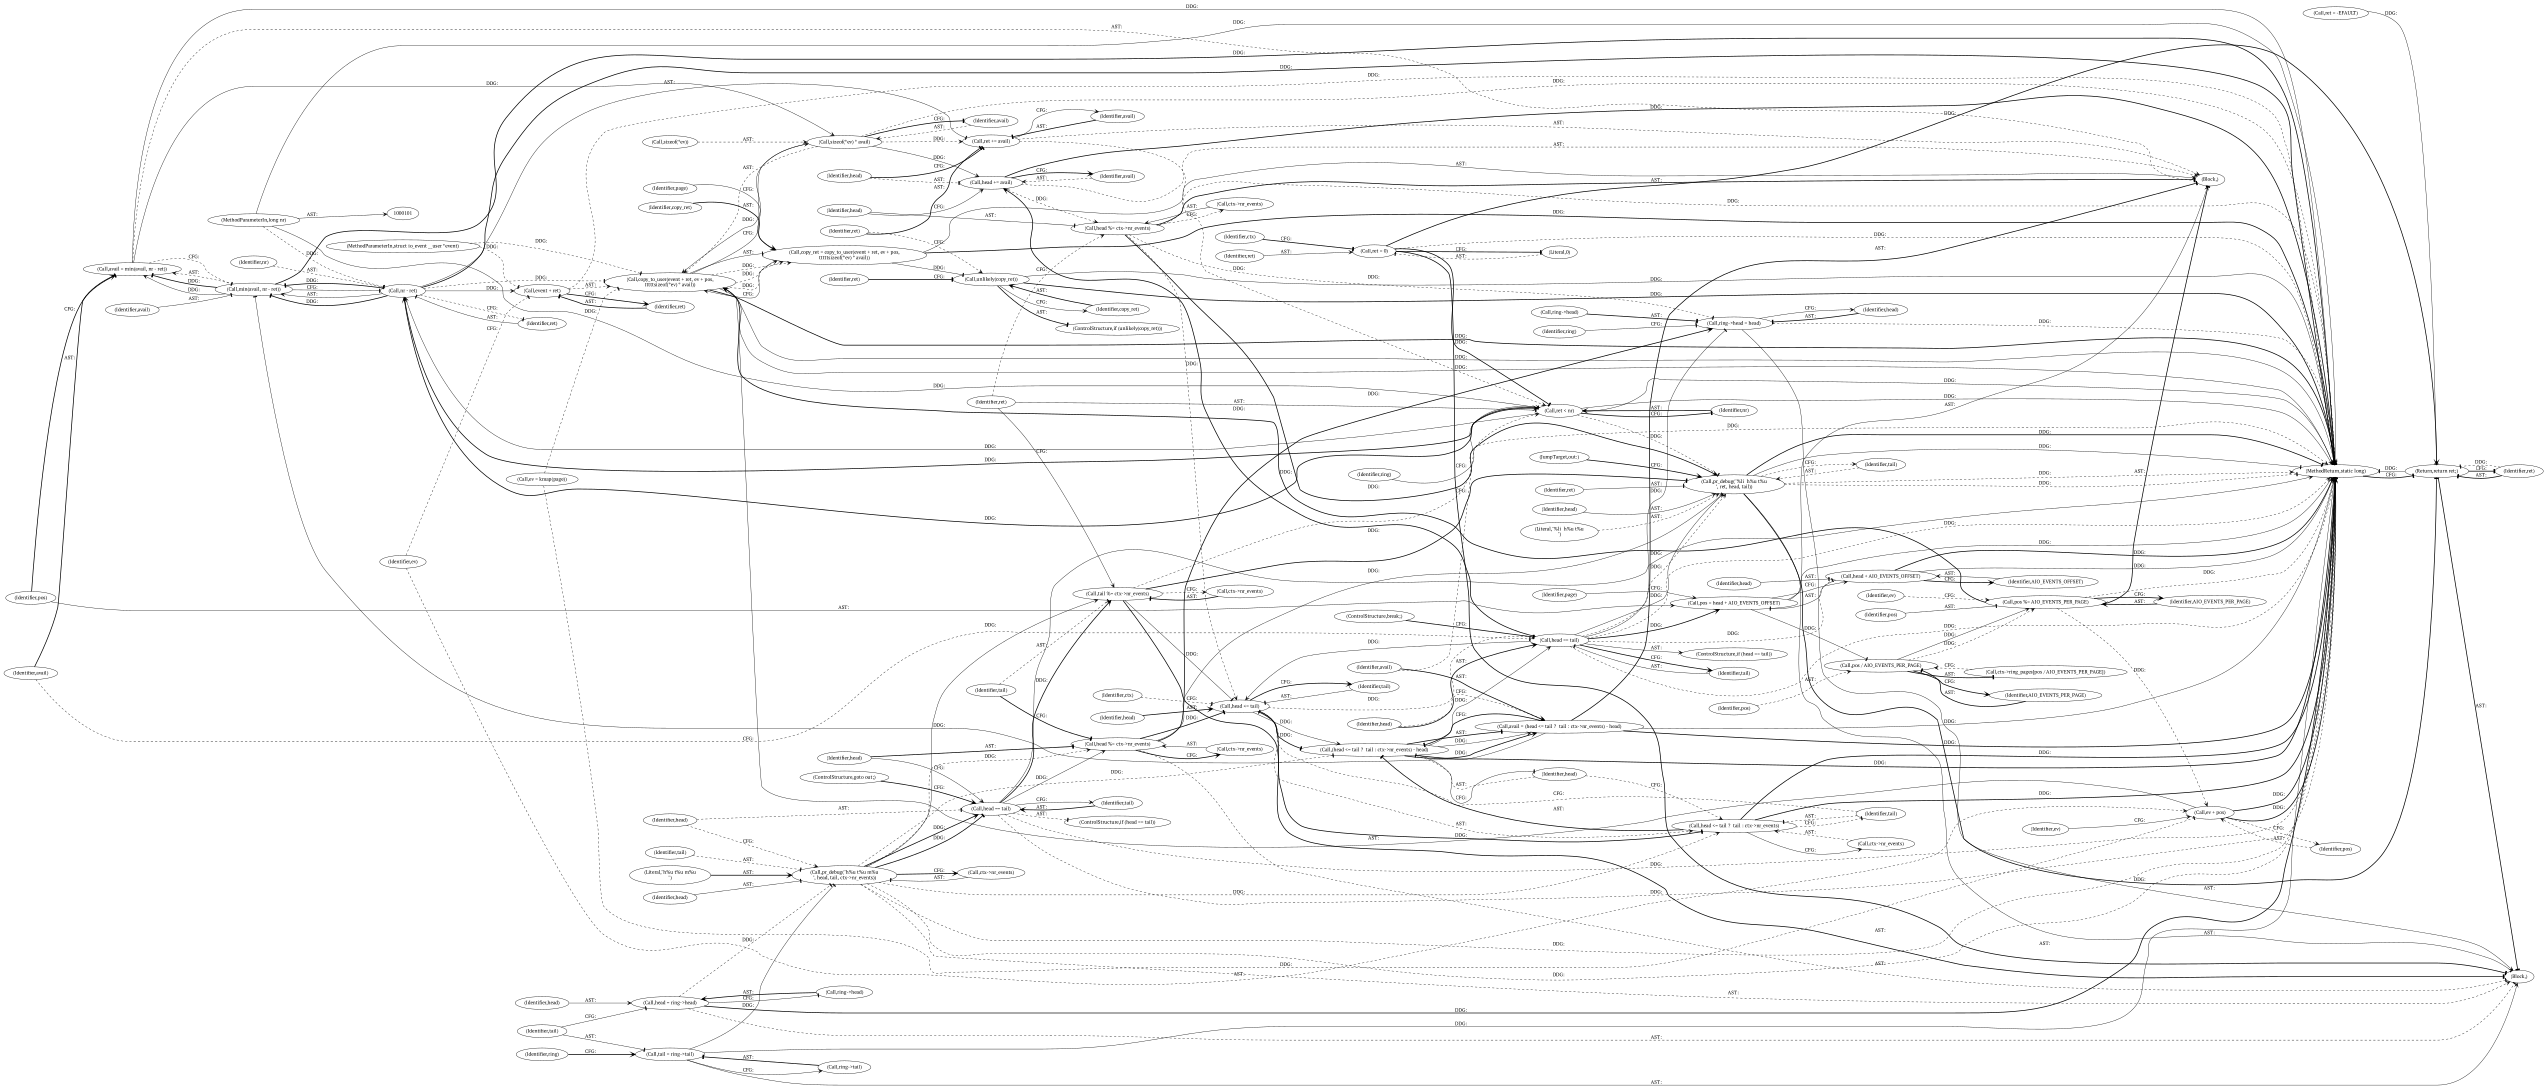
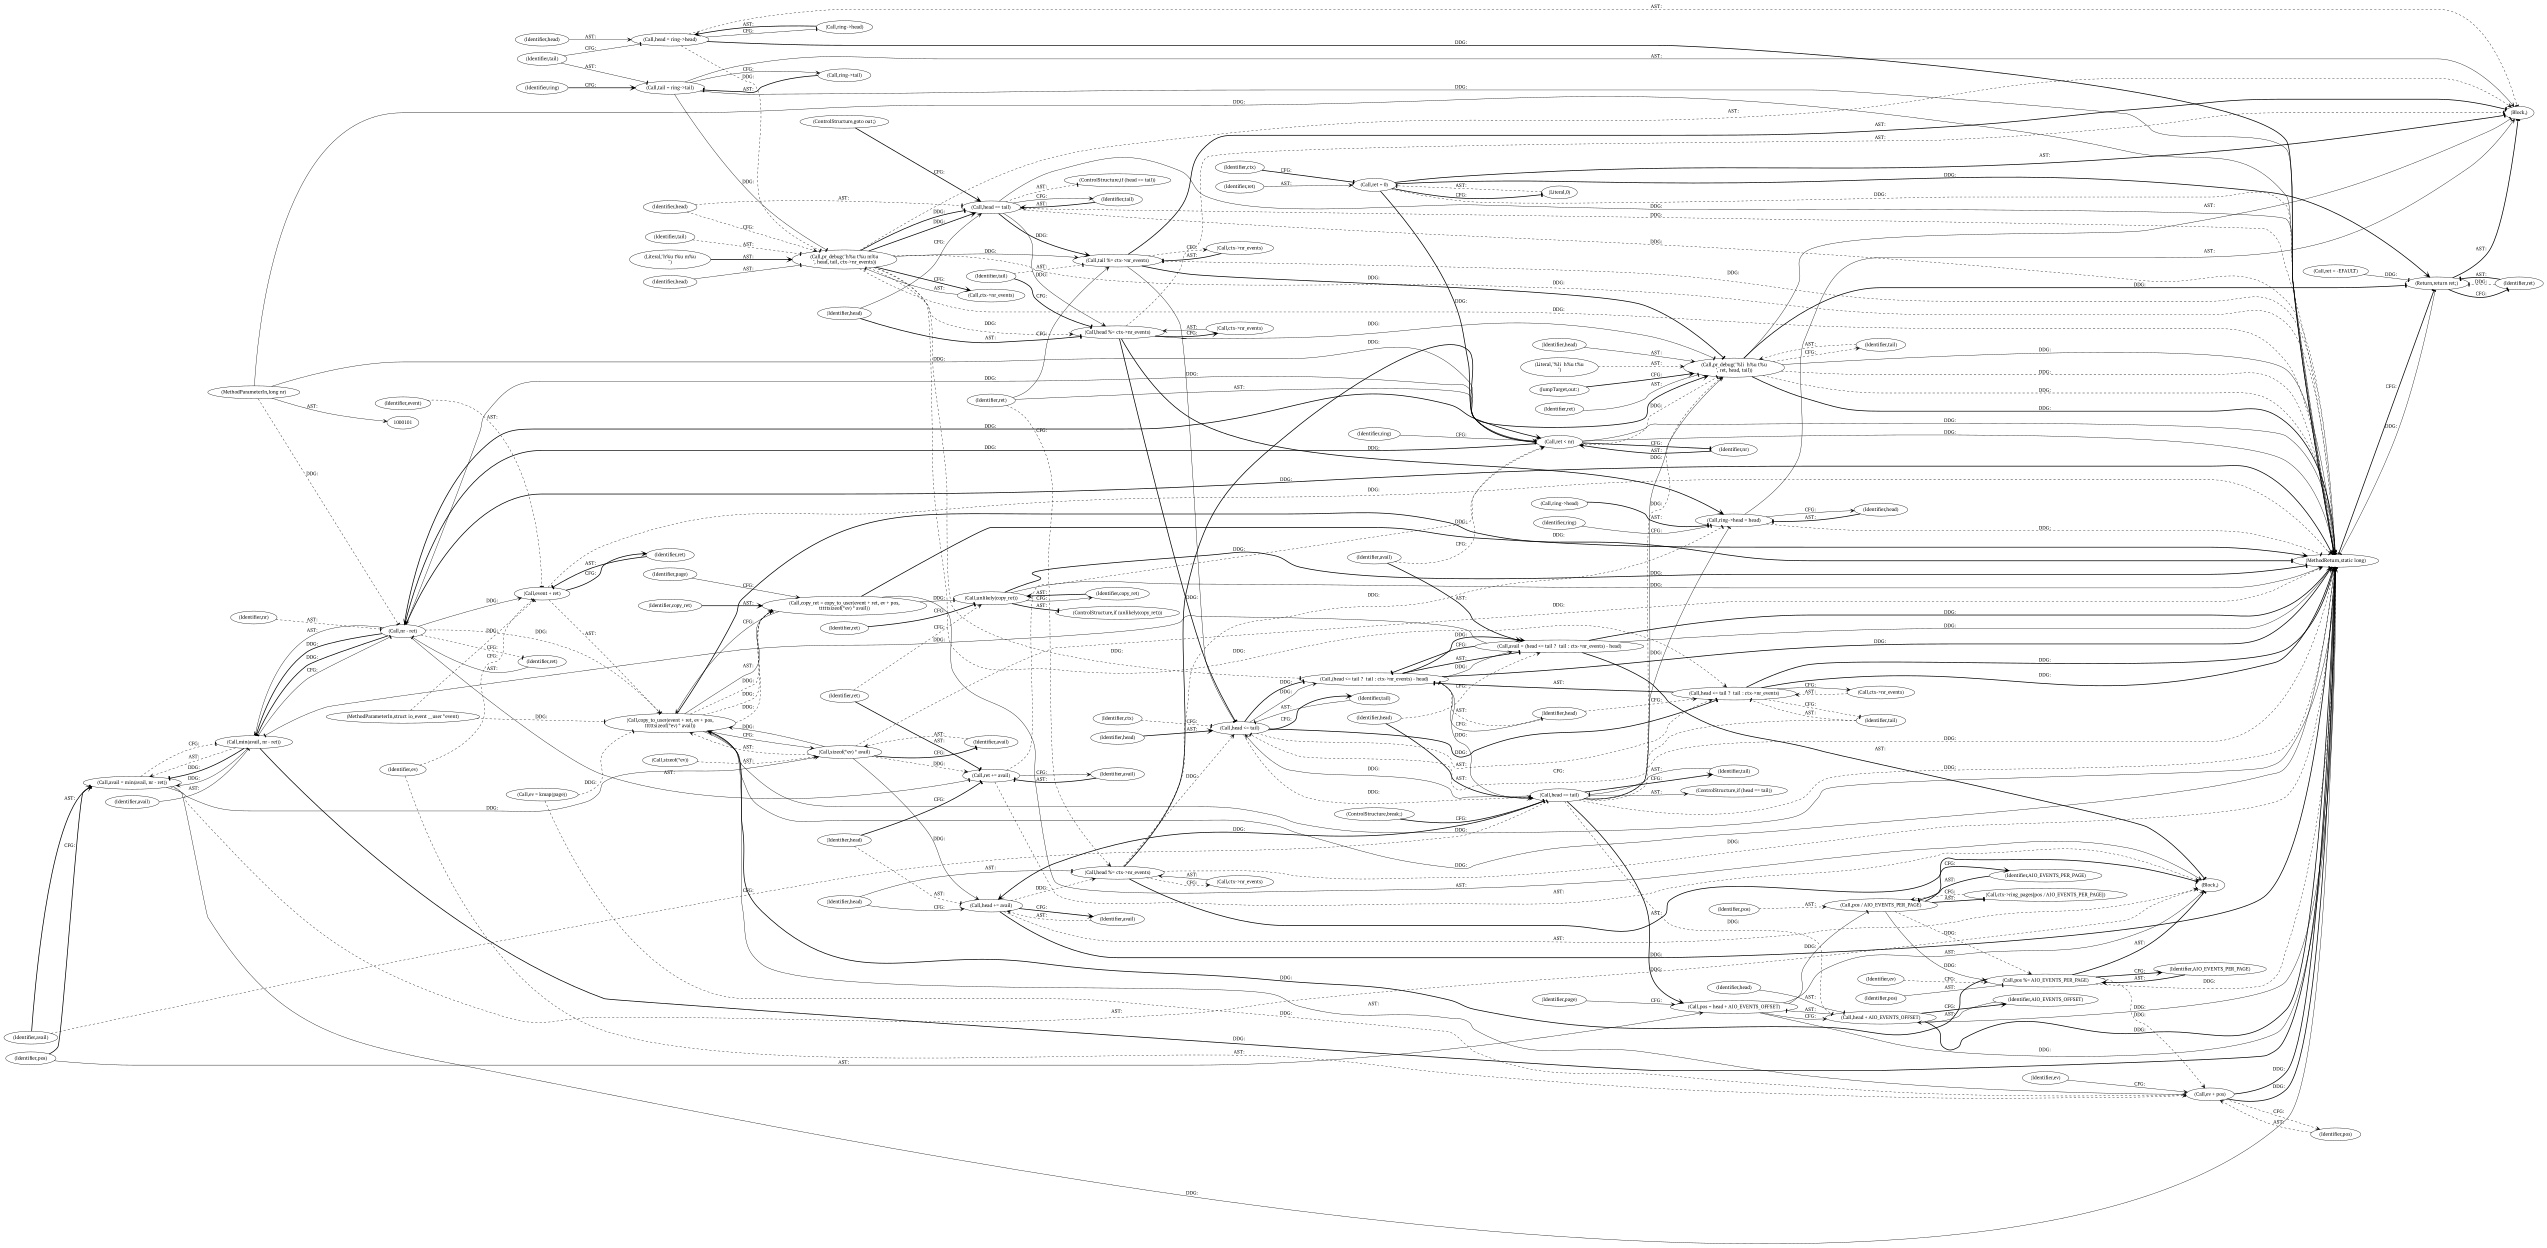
none -> (403, 403)
